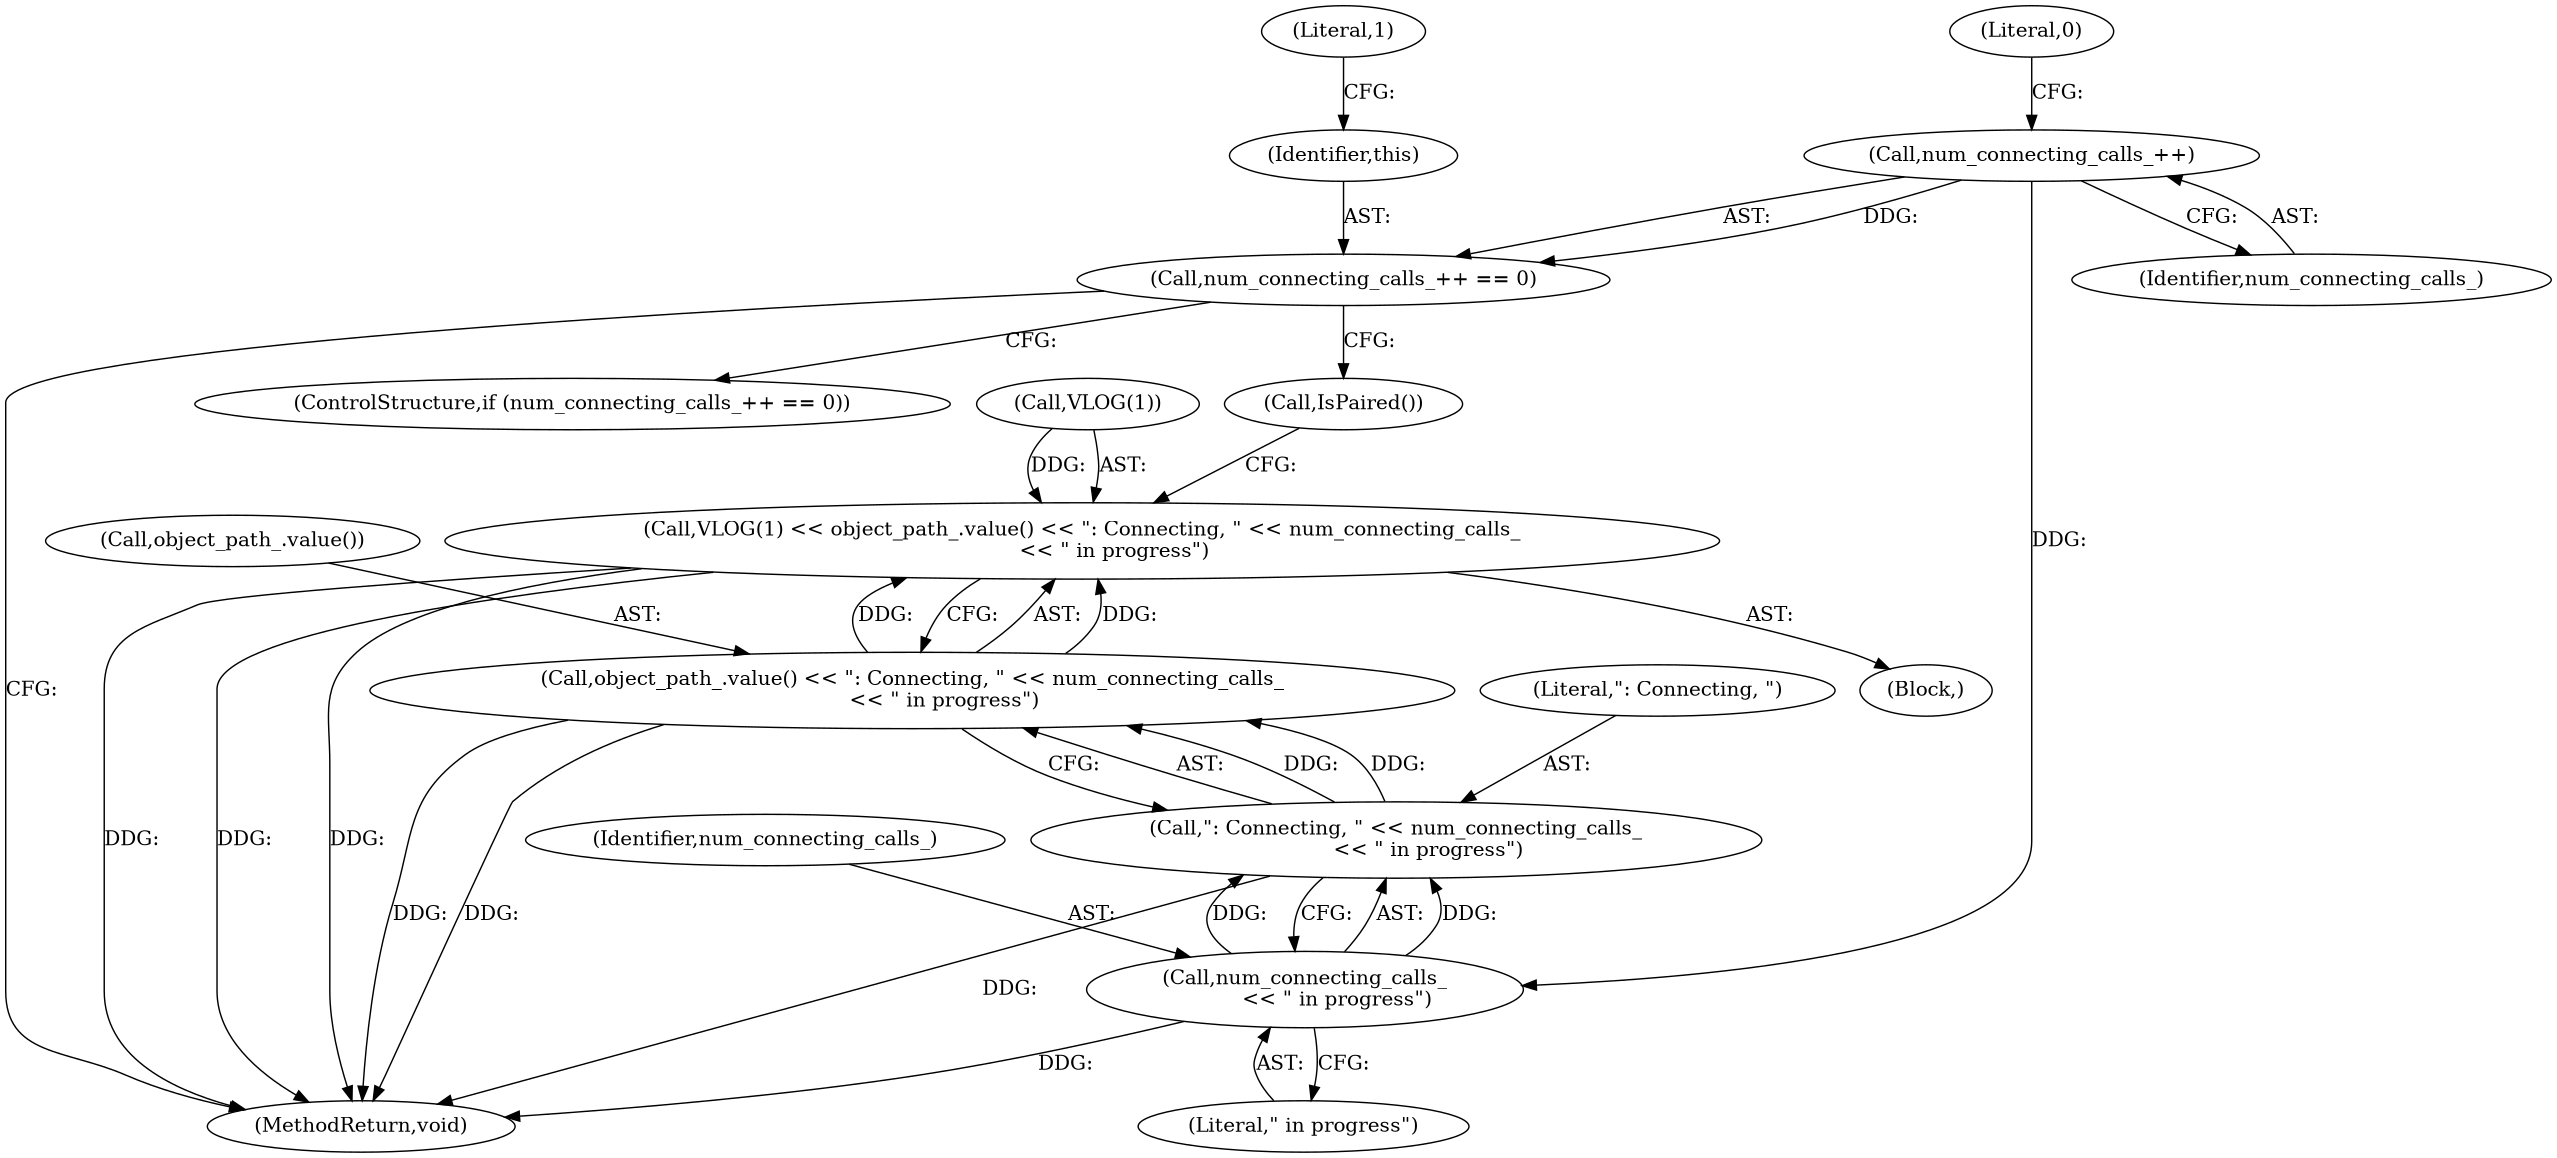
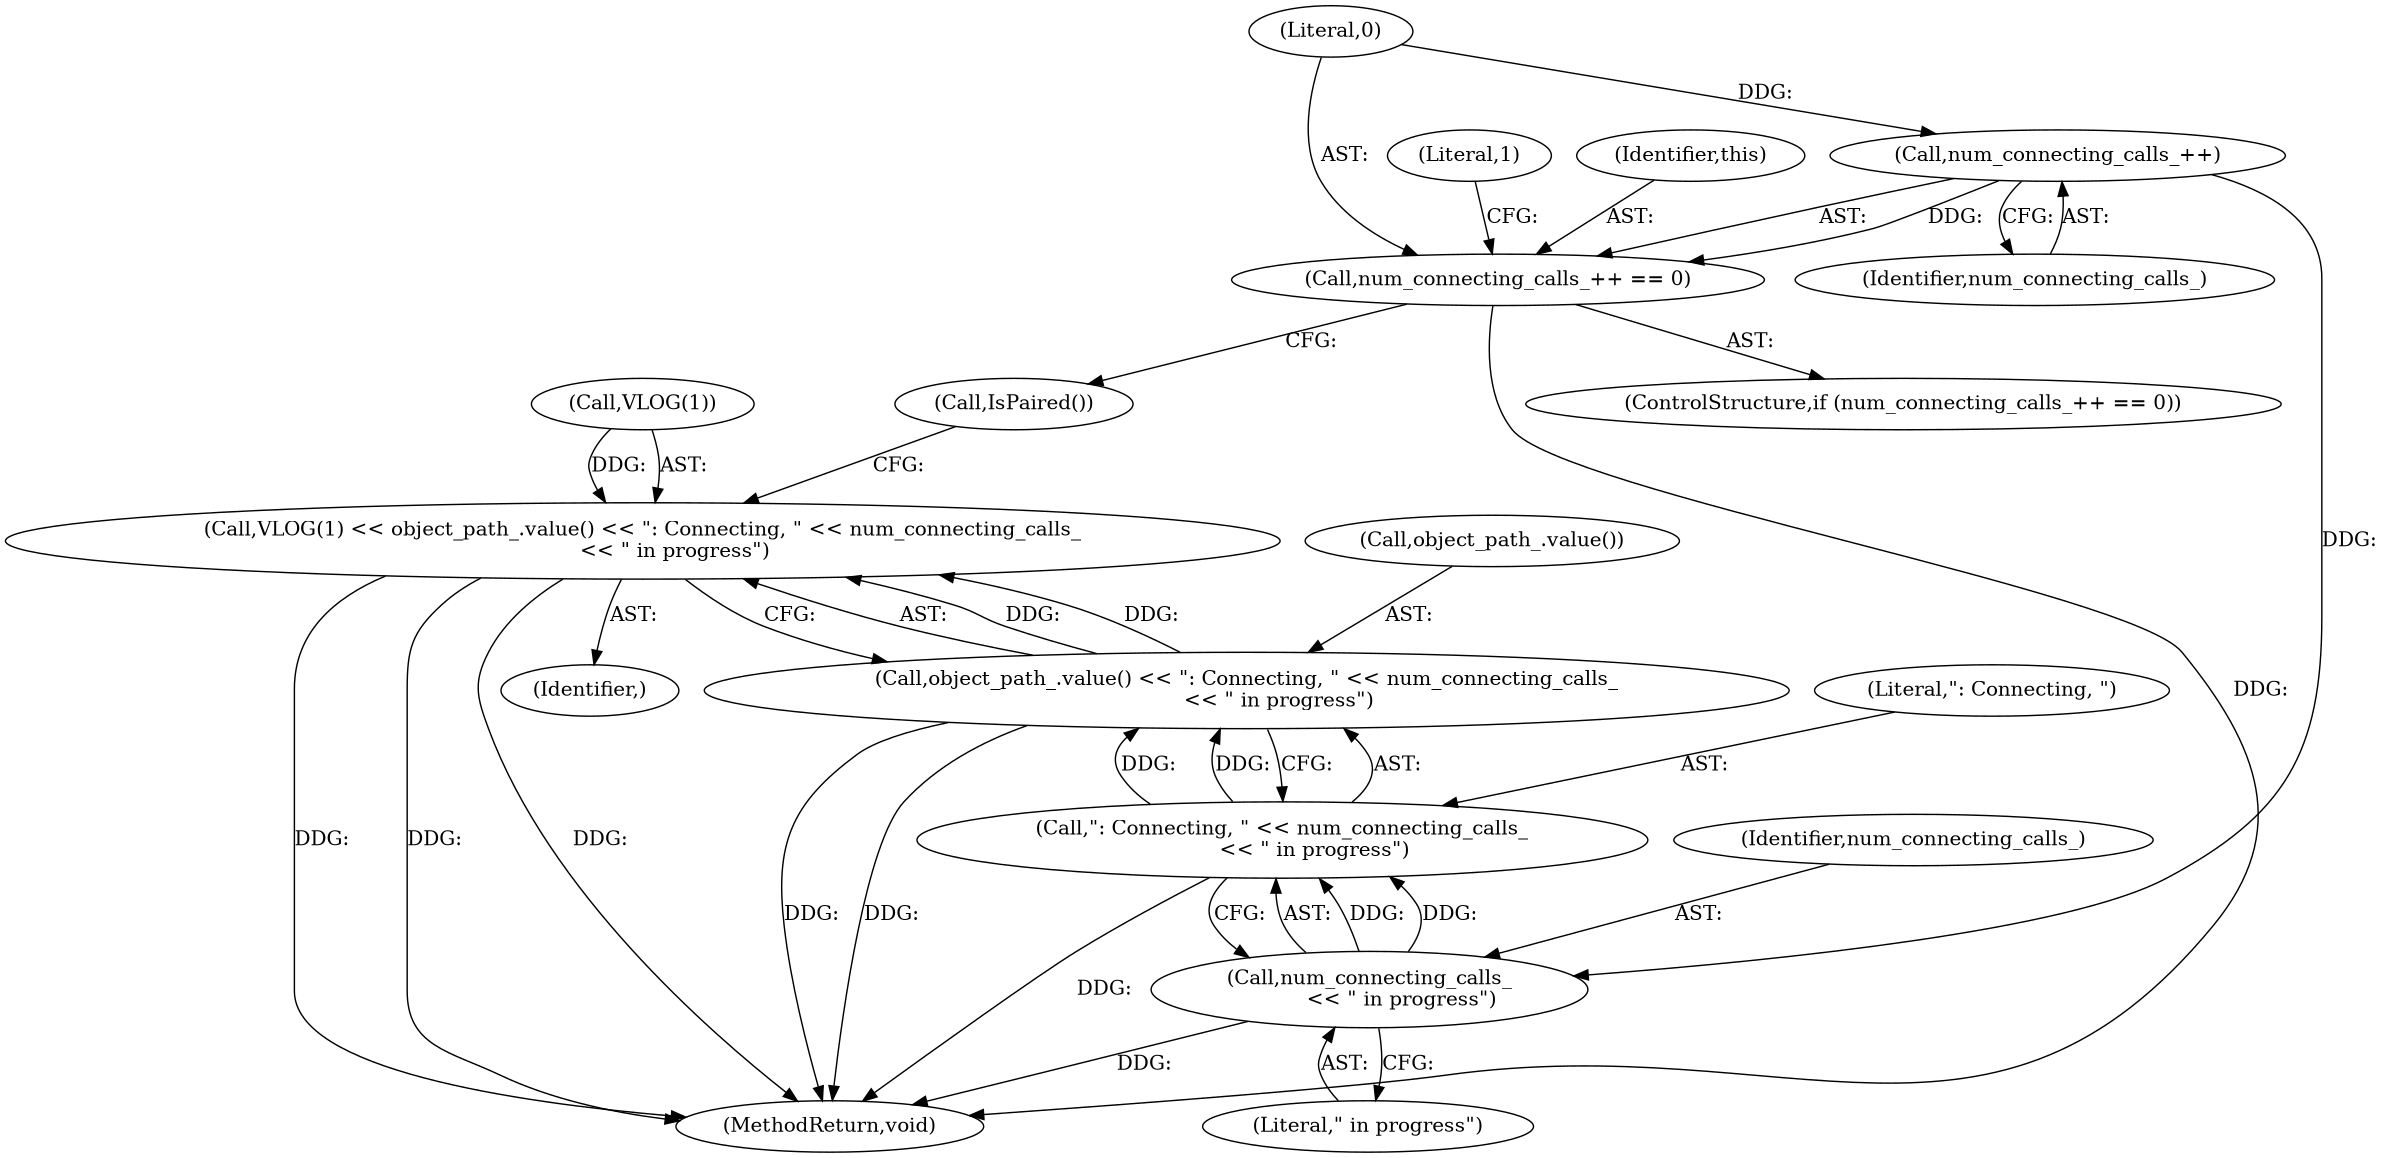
(1344, 86) -> (1482, 211)
(2061, 94) -> (1769, 94)
none -> (1317, 173)
(1034, 342) -> (1754, 342)
(35, 690) -> (2264, 690)
(1926, 690) -> (590, 690)
